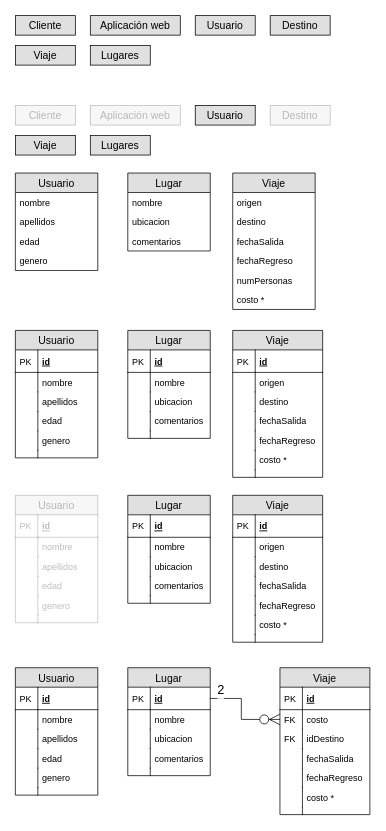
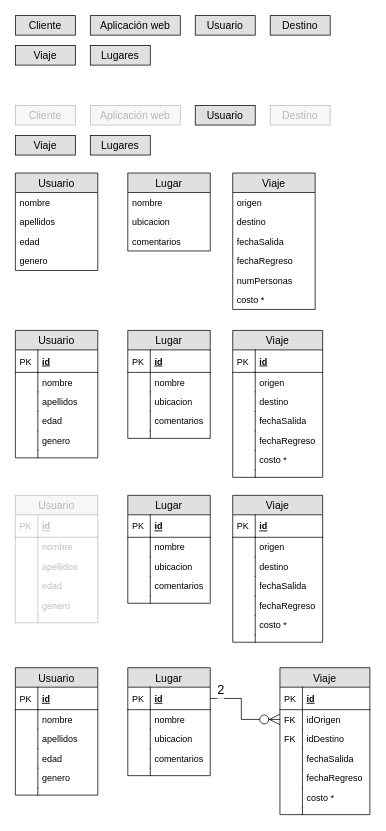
(319, 720) -> (325, 720)
